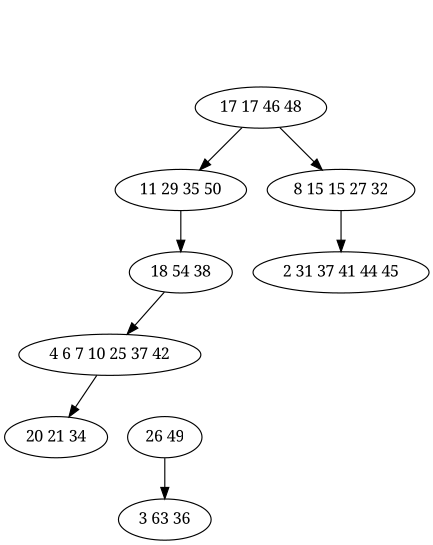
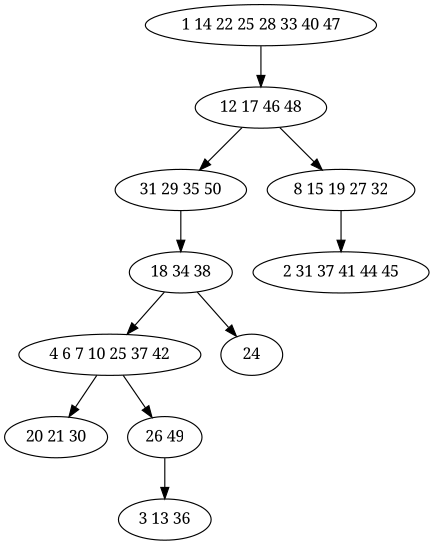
none -> (261, 25)
(261, 108) -> (261, 108)
(181, 190) -> (181, 190)
(341, 190) -> (341, 190)
(181, 272) -> (181, 272)
none -> (252, 355)
none -> (134, 392)
(56, 437) -> (56, 437)
(165, 520) -> (165, 520)
